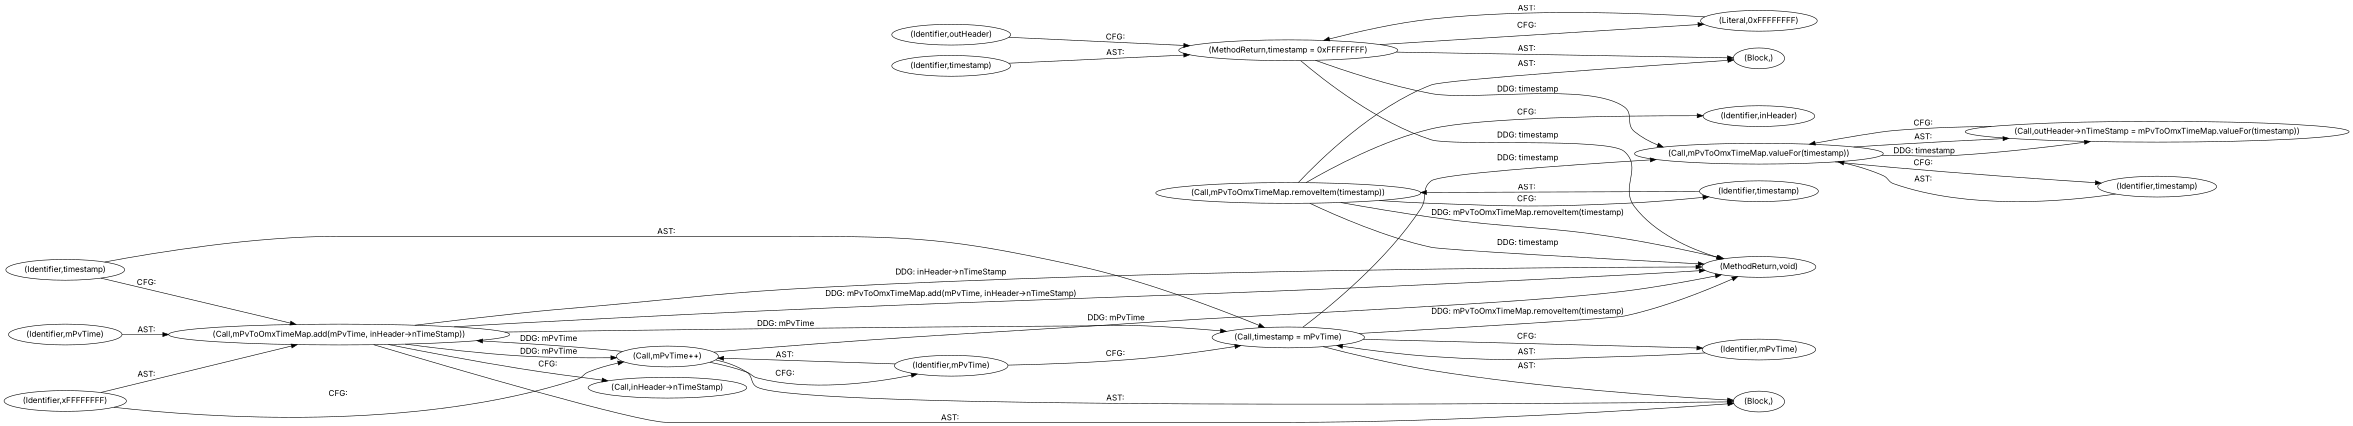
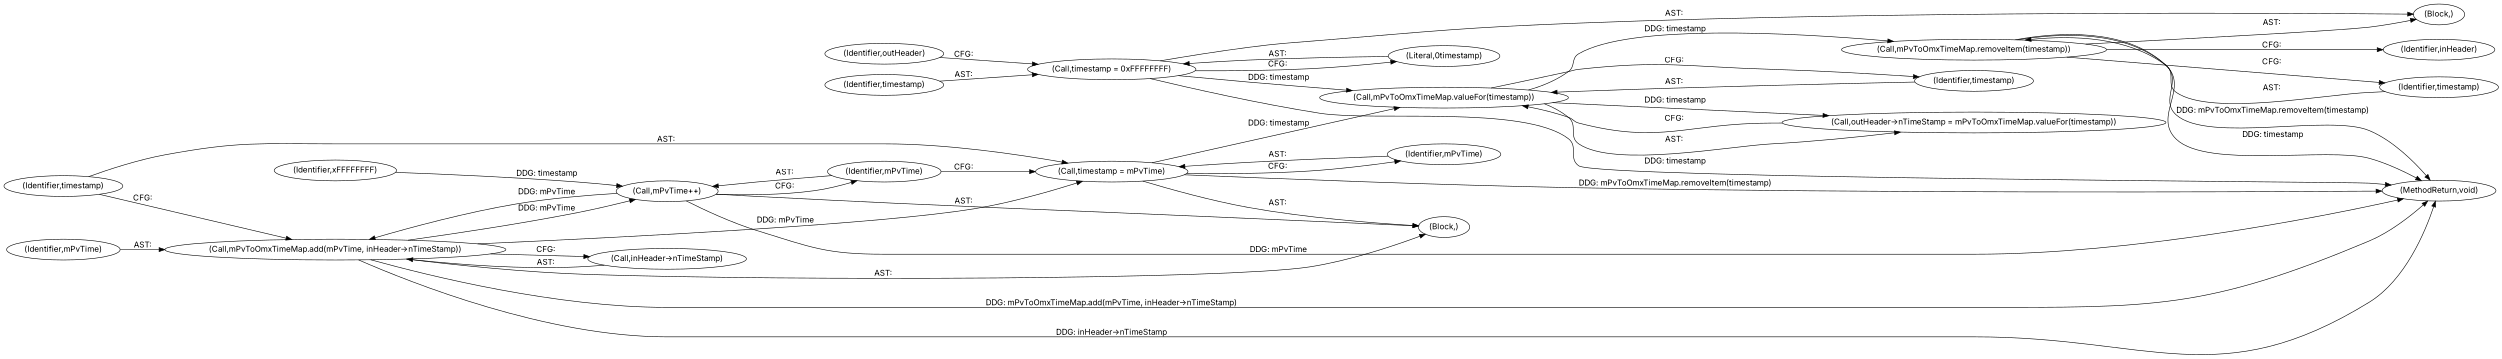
(1759, 21) -> (1444, 56)
none -> (1699, 34)
(1288, 50) -> (1112, 69)
(196, 369) -> (523, 267)
(339, 394) -> (547, 174)
